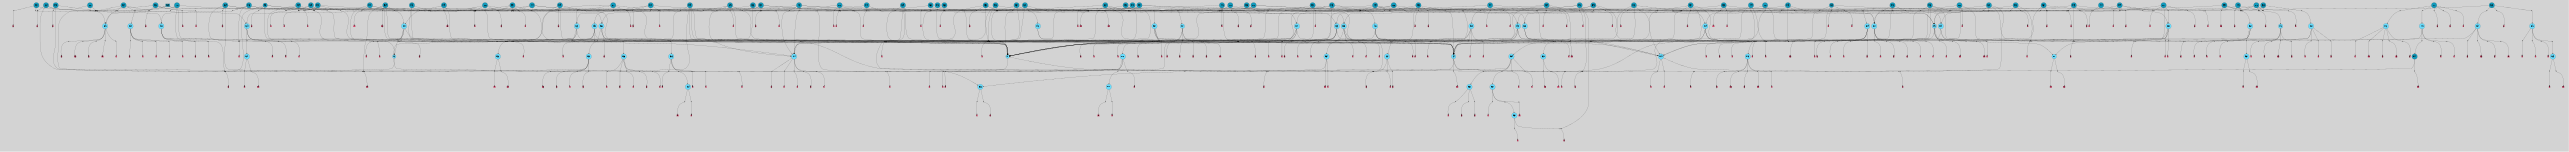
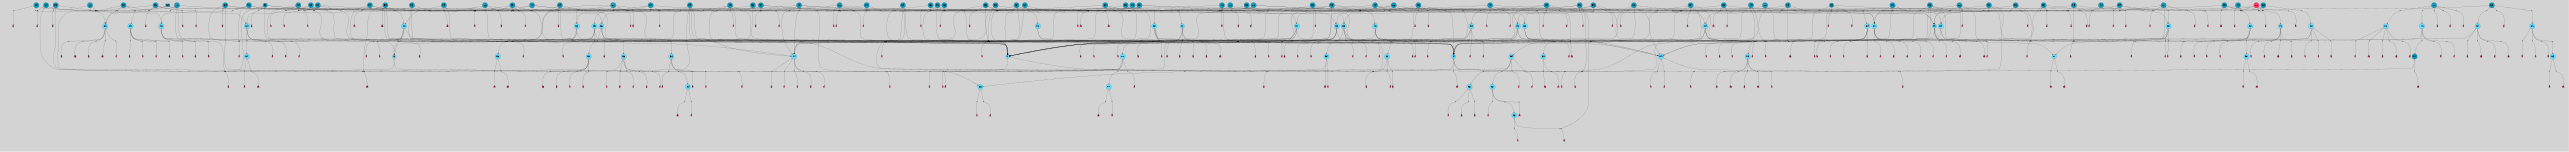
(2256, 5) -> (2256, 5)
